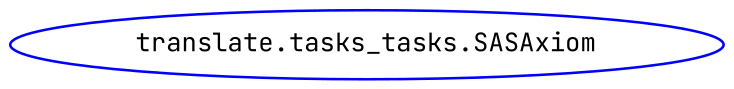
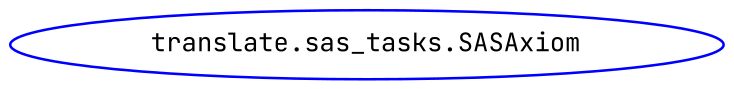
(367, 45) -> (367, 45)
